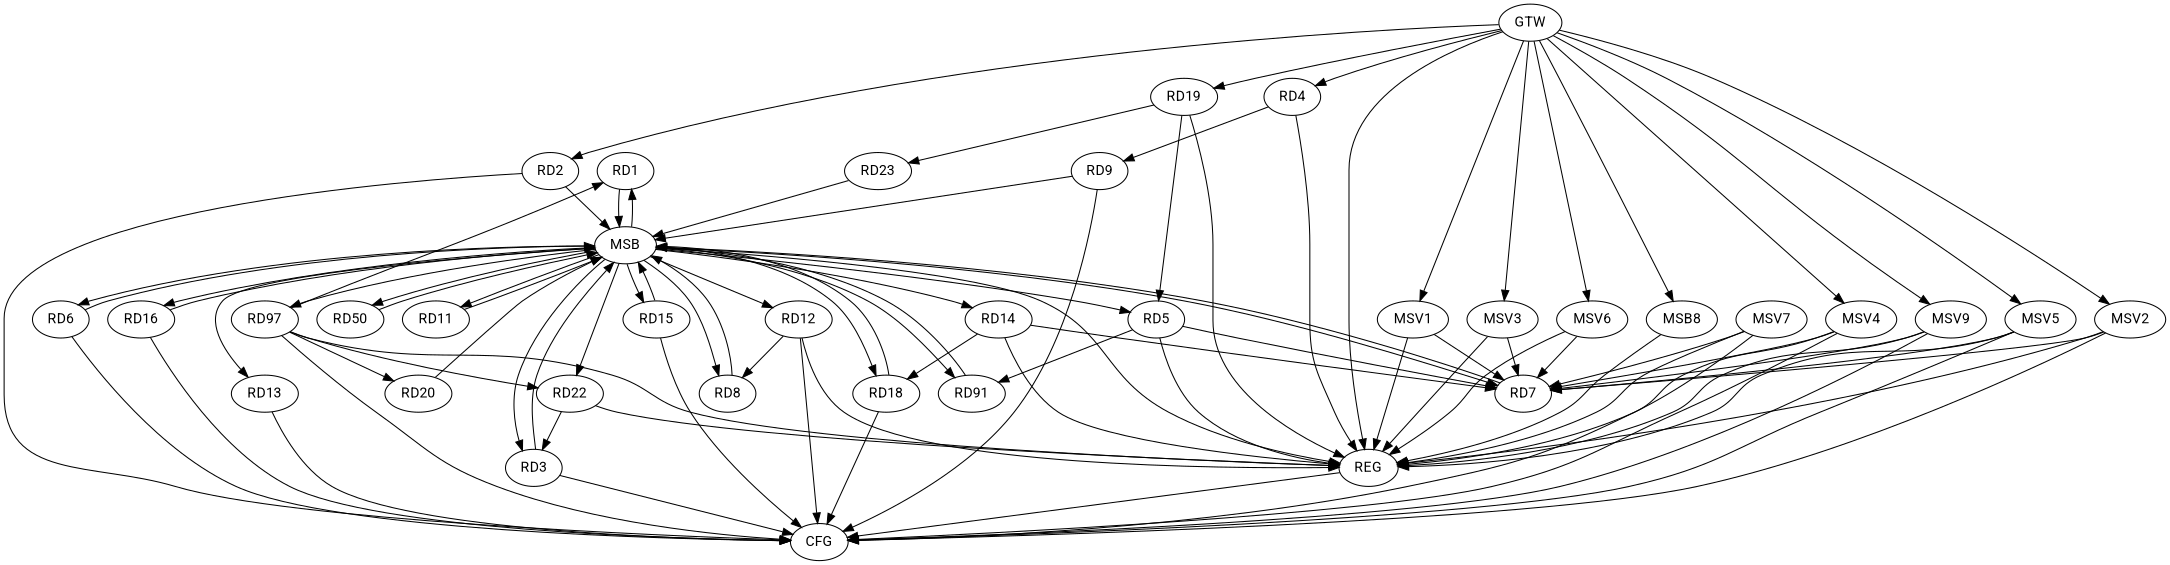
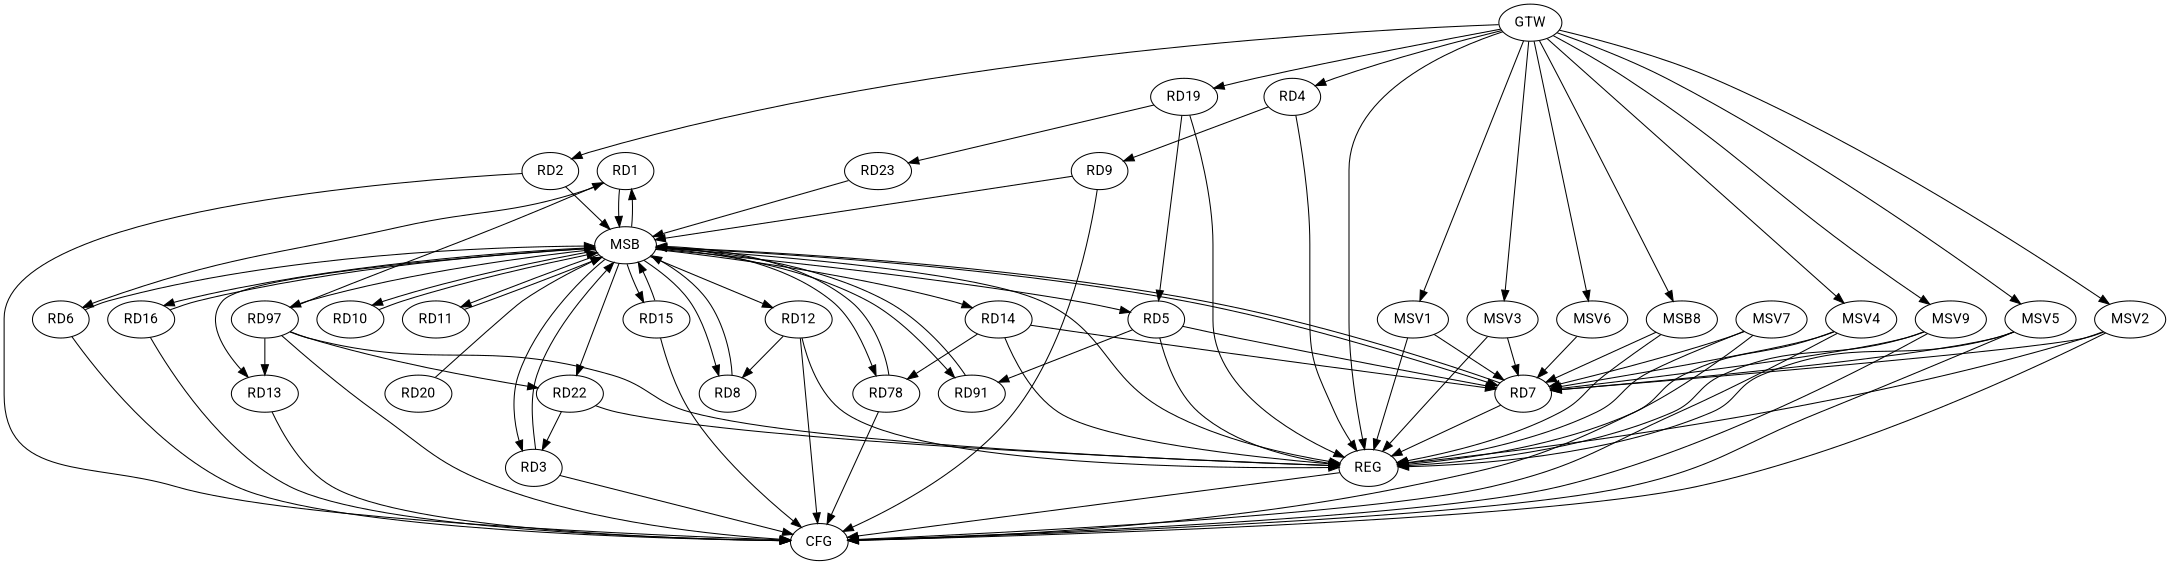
(340, 258) -> (347, 238)
(350, 319) -> (350, 319)
(337, 354) -> (265, 352)
none -> (1606, 355)
(886, 394) -> (886, 394)
(1467, 395) -> (1451, 428)
